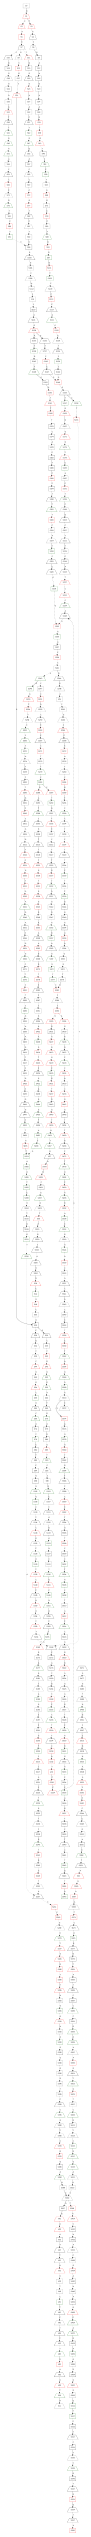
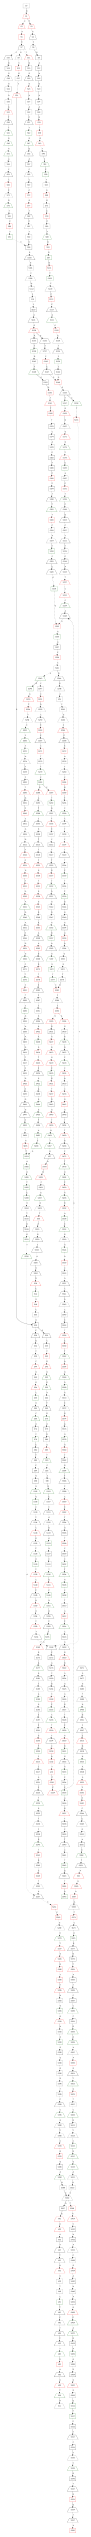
(56, 1408) -> (64, 1413)
